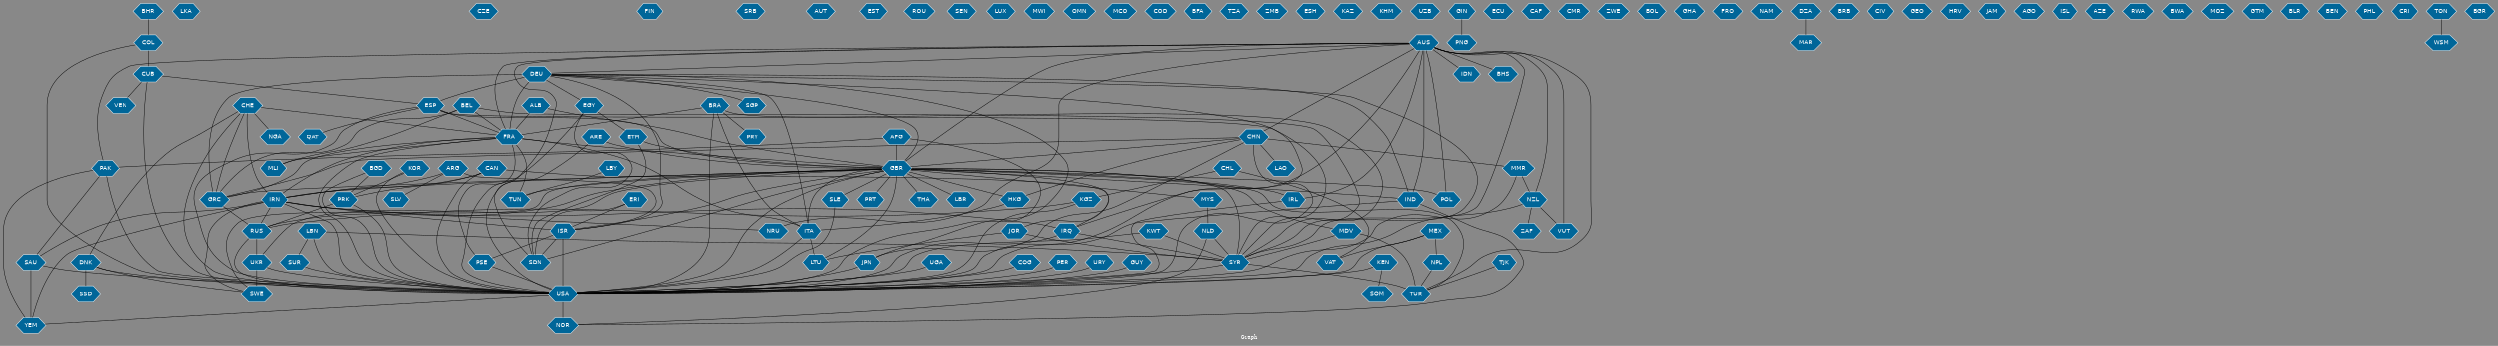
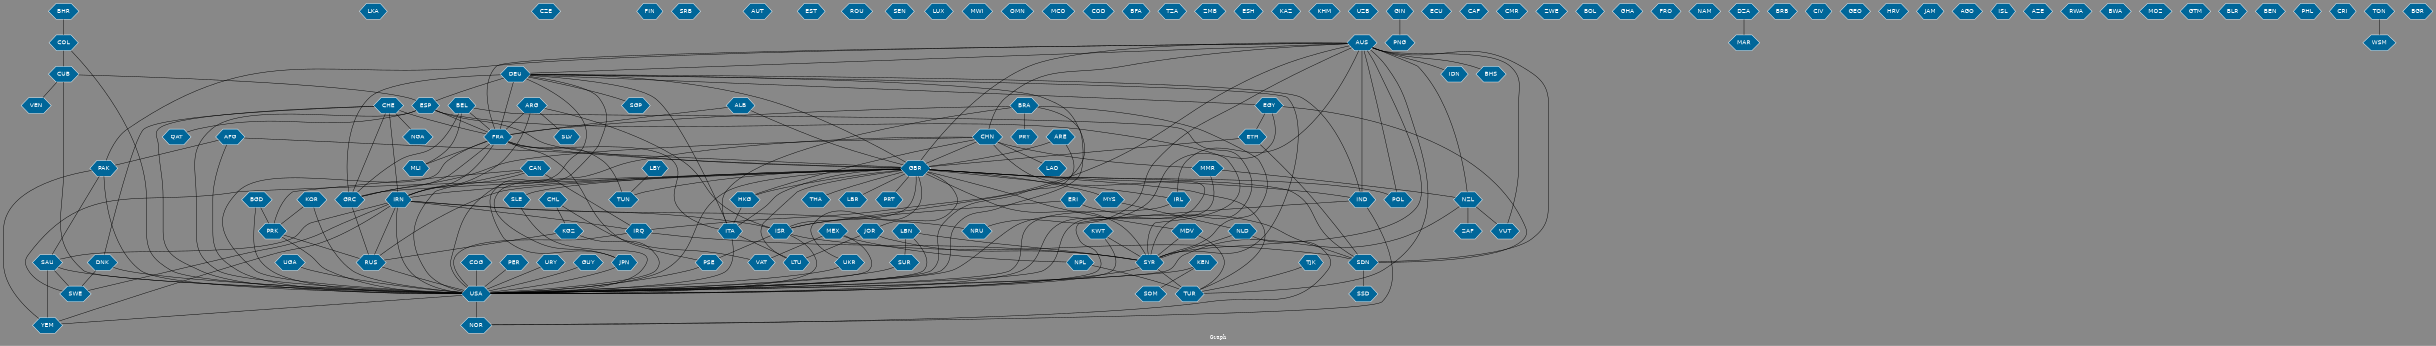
none -> (517, 119)
(257, 247) -> none
(86, 278) -> (1363, 281)
(257, 278) -> (62, 278)
